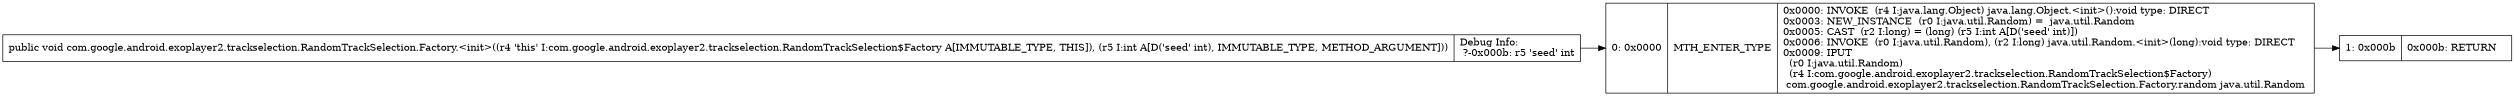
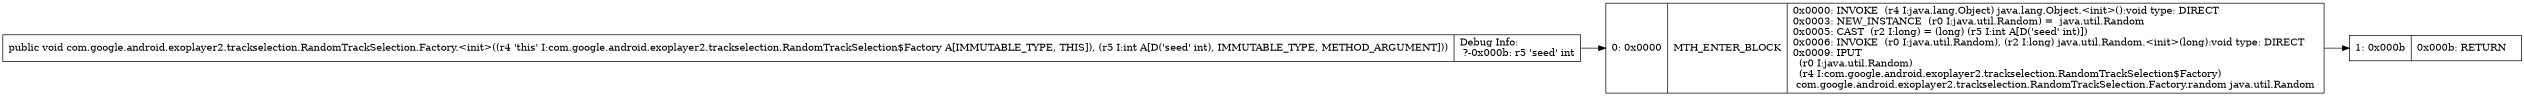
(1723, 48) -> (1727, 48)
